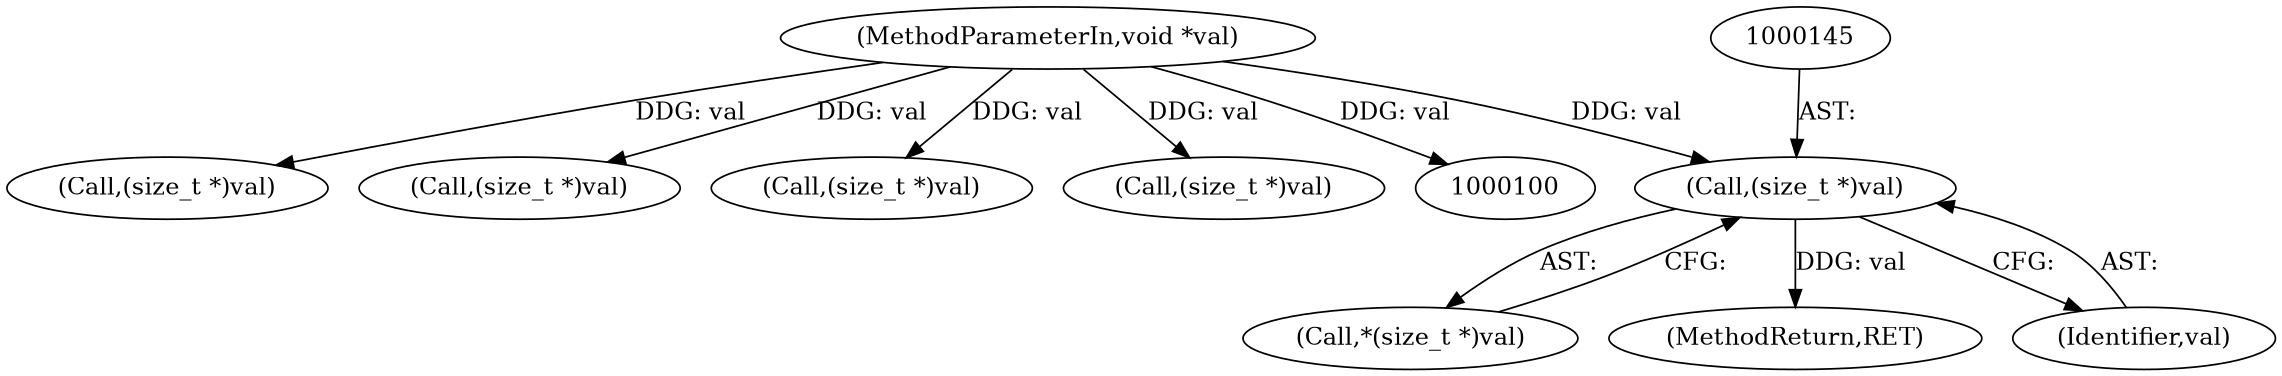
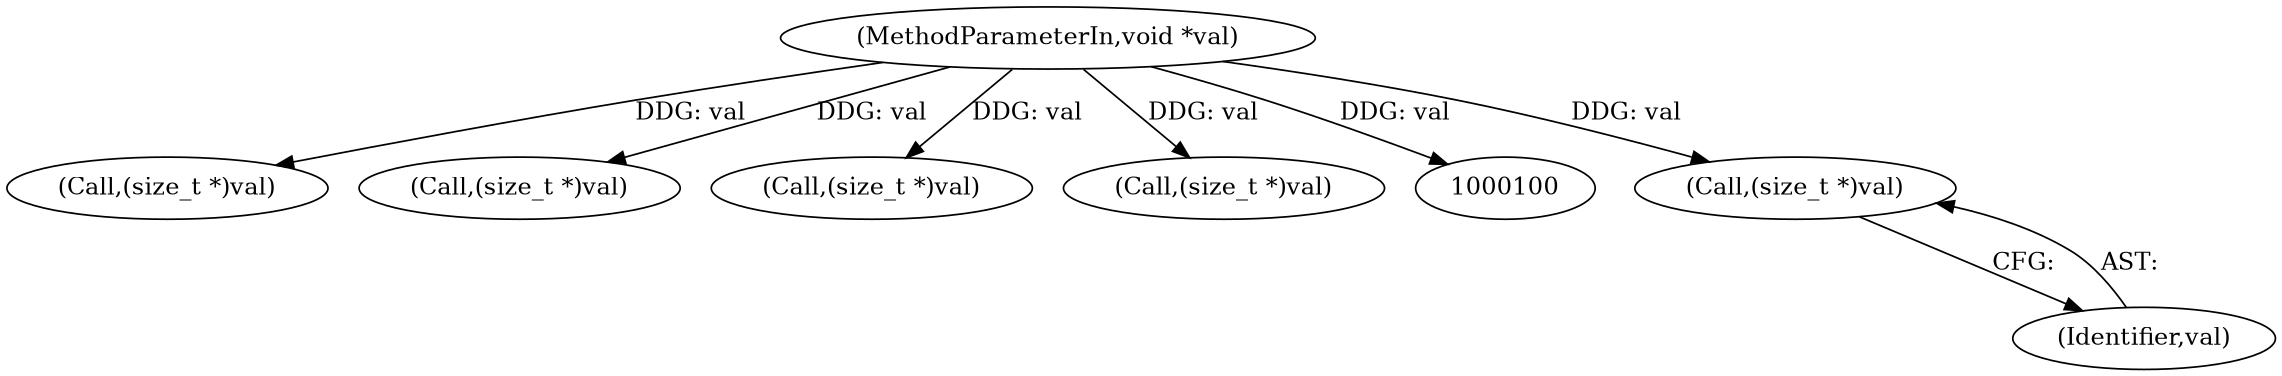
(1801, 38) -> none
(1410, 338) -> none
(1795, 338) -> none
